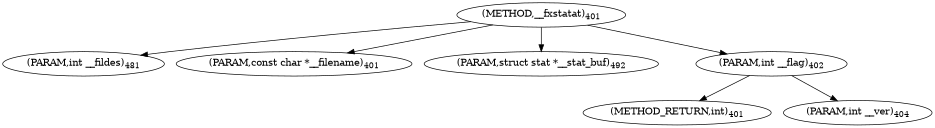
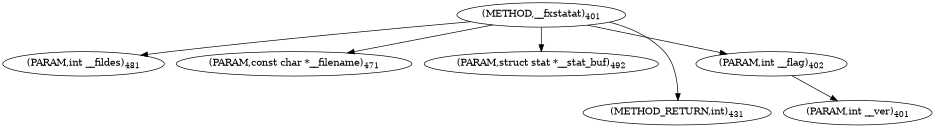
(372, 63) -> (372, 63)
(728, 87) -> (658, 45)
(736, 112) -> (736, 112)
(902, 112) -> (902, 112)
